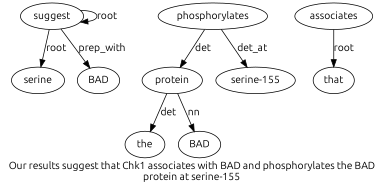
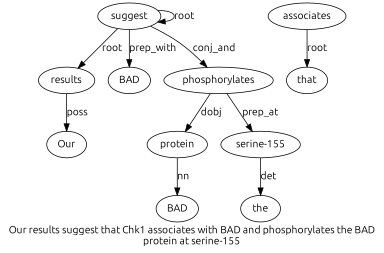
none -> (178, 42)
(203, 48) -> (212, 112)
(252, 48) -> (260, 112)
(38, 80) -> (67, 80)
(160, 109) -> (261, 173)
none -> (67, 145)
